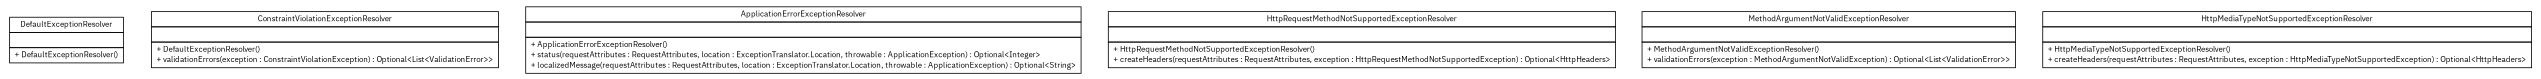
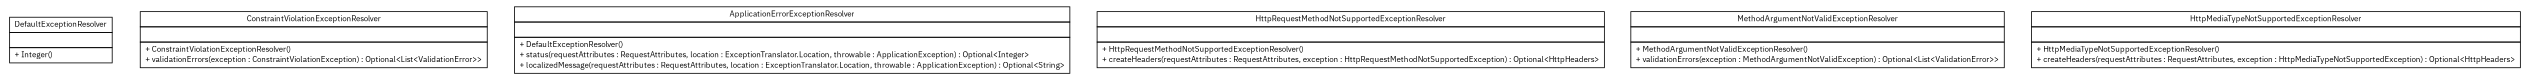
(599, 44) -> (571, 44)
(208, 49) -> (218, 49)
(67, 55) -> (34, 55)
